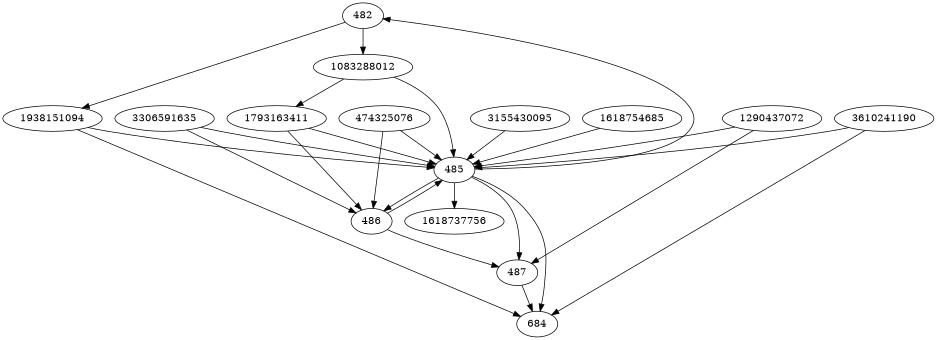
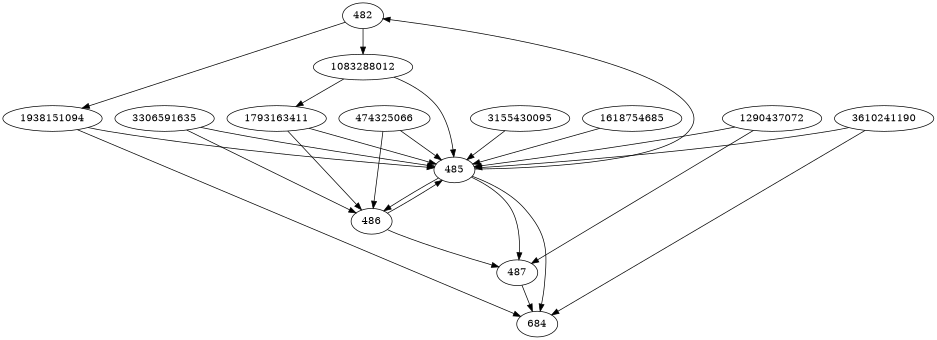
(384, 119) -> (384, 119)
(454, 221) -> none
